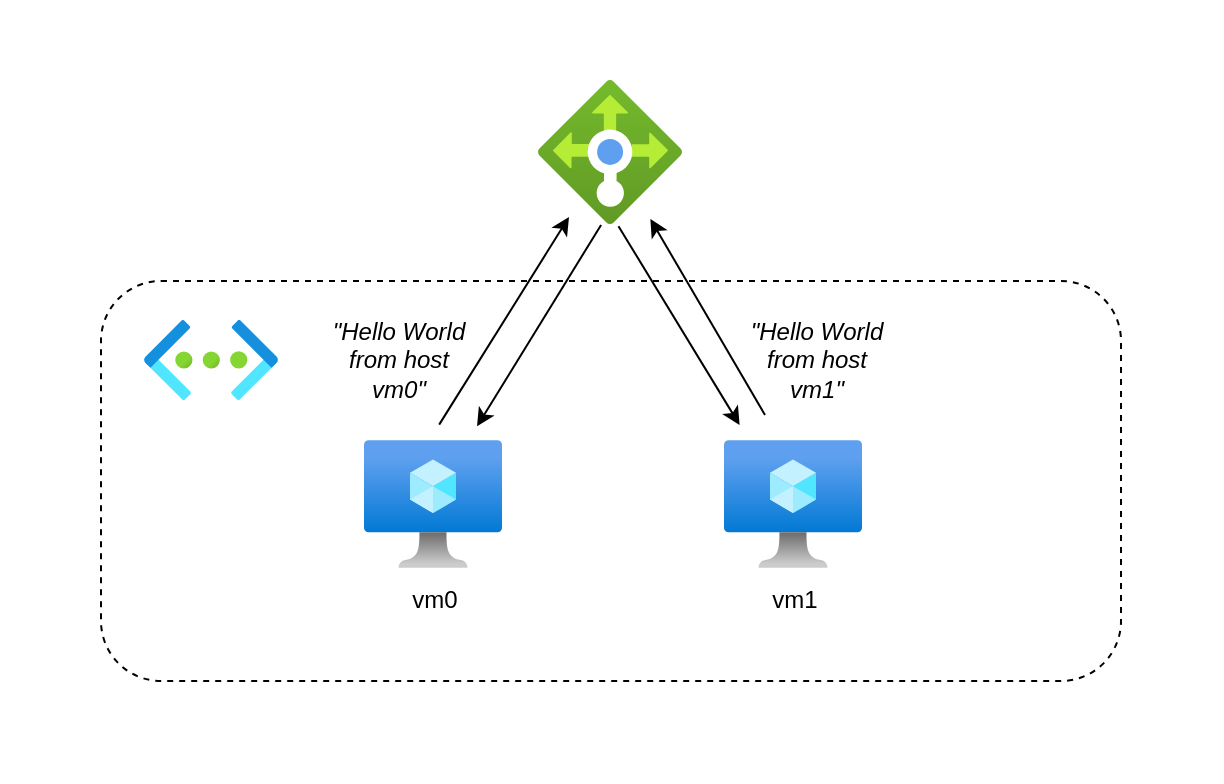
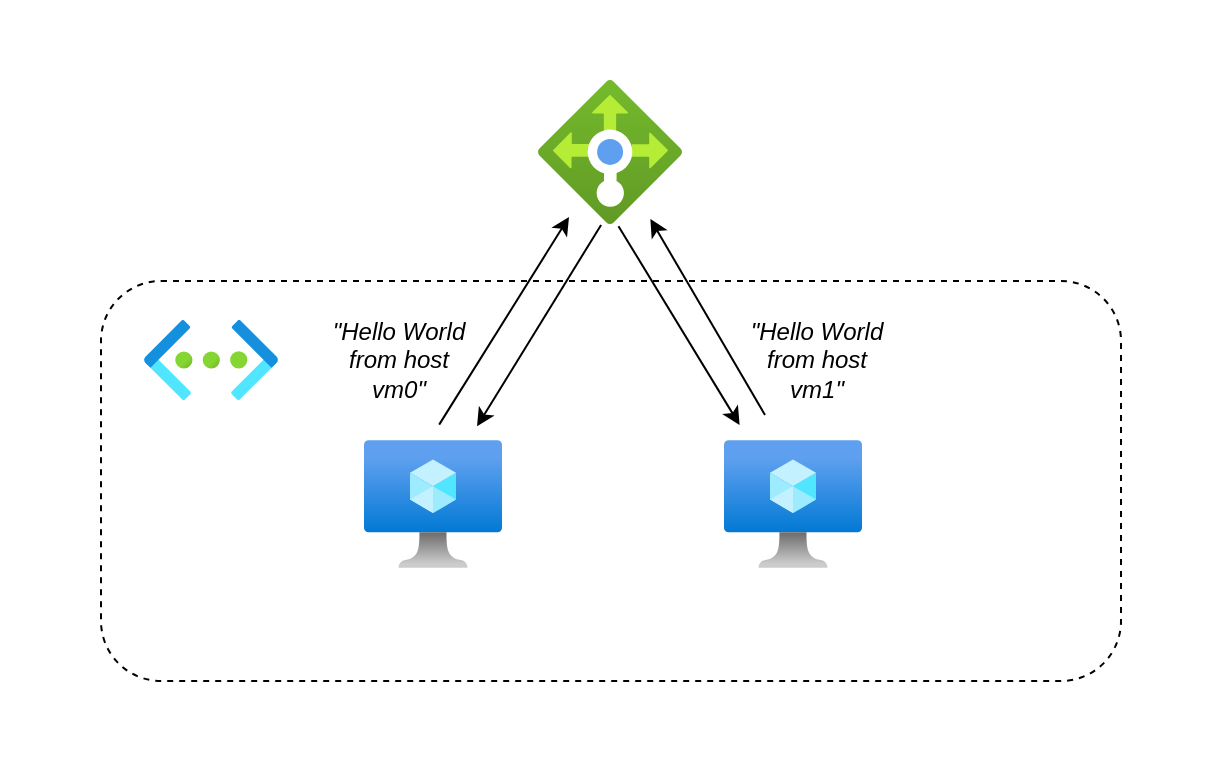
(434, 601) -> none
(794, 601) -> none
